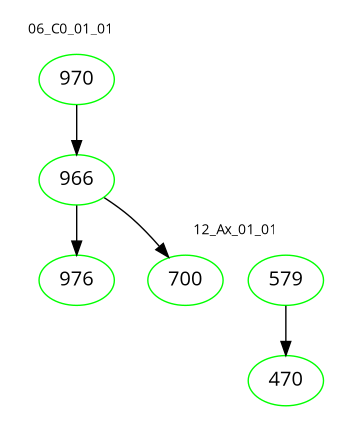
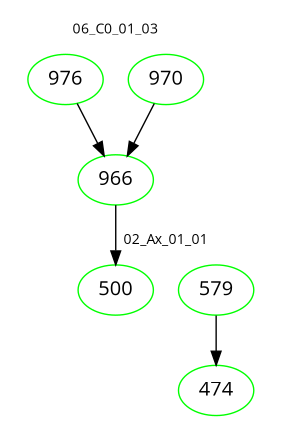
(71, 30) -> (116, 30)
(77, 223) -> (87, 123)
(236, 231) -> (166, 241)
(185, 280) -> (116, 290)
(286, 381) -> (216, 390)
